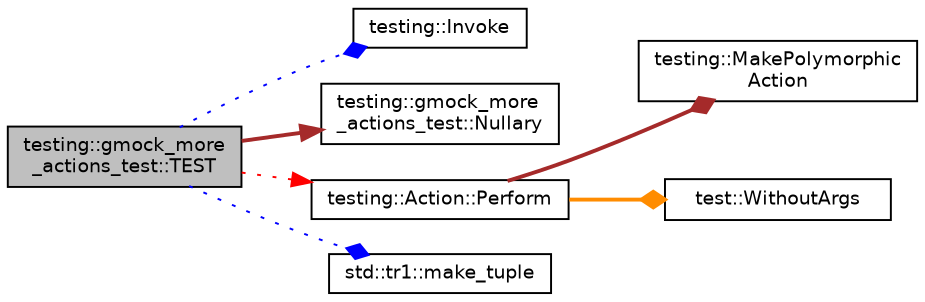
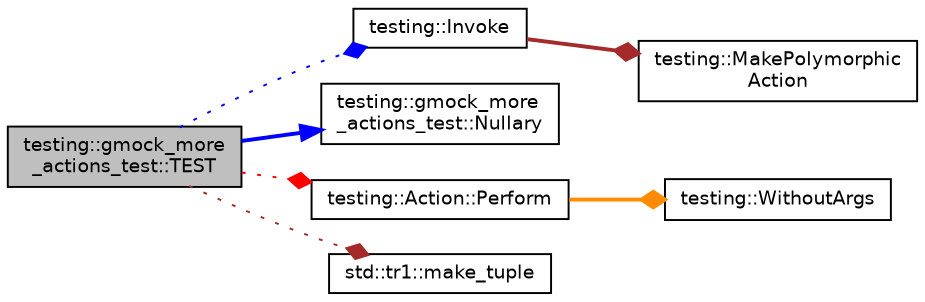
(271, 137) -> (271, 137)
(601, 148) -> (571, 45)
(267, 176) -> (267, 176)
(778, 200) -> (778, 200)
(266, 219) -> (266, 219)
